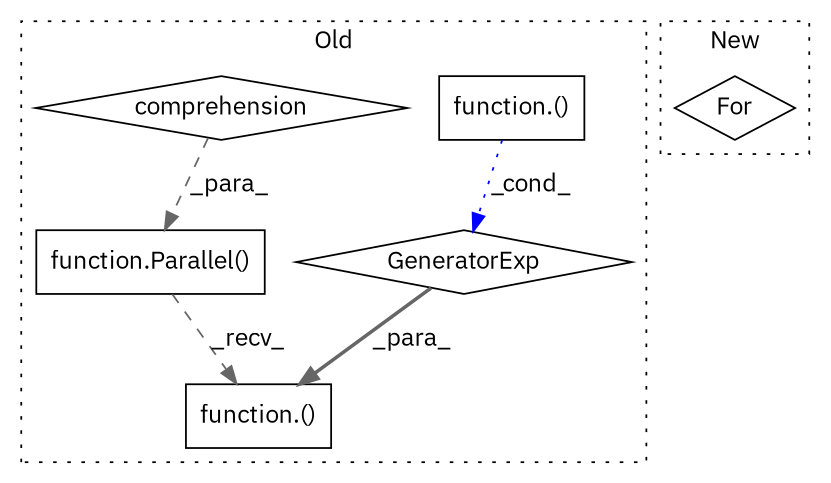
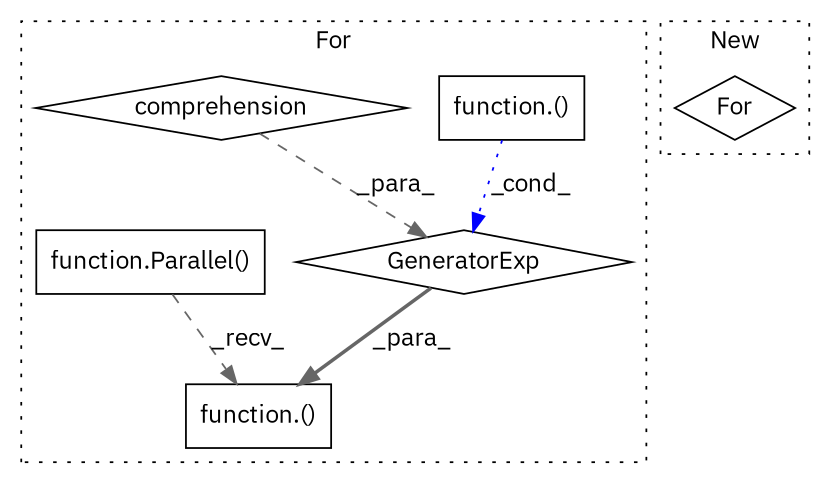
(334, 42) -> (334, 42)
(190, 176) -> (336, 181)
